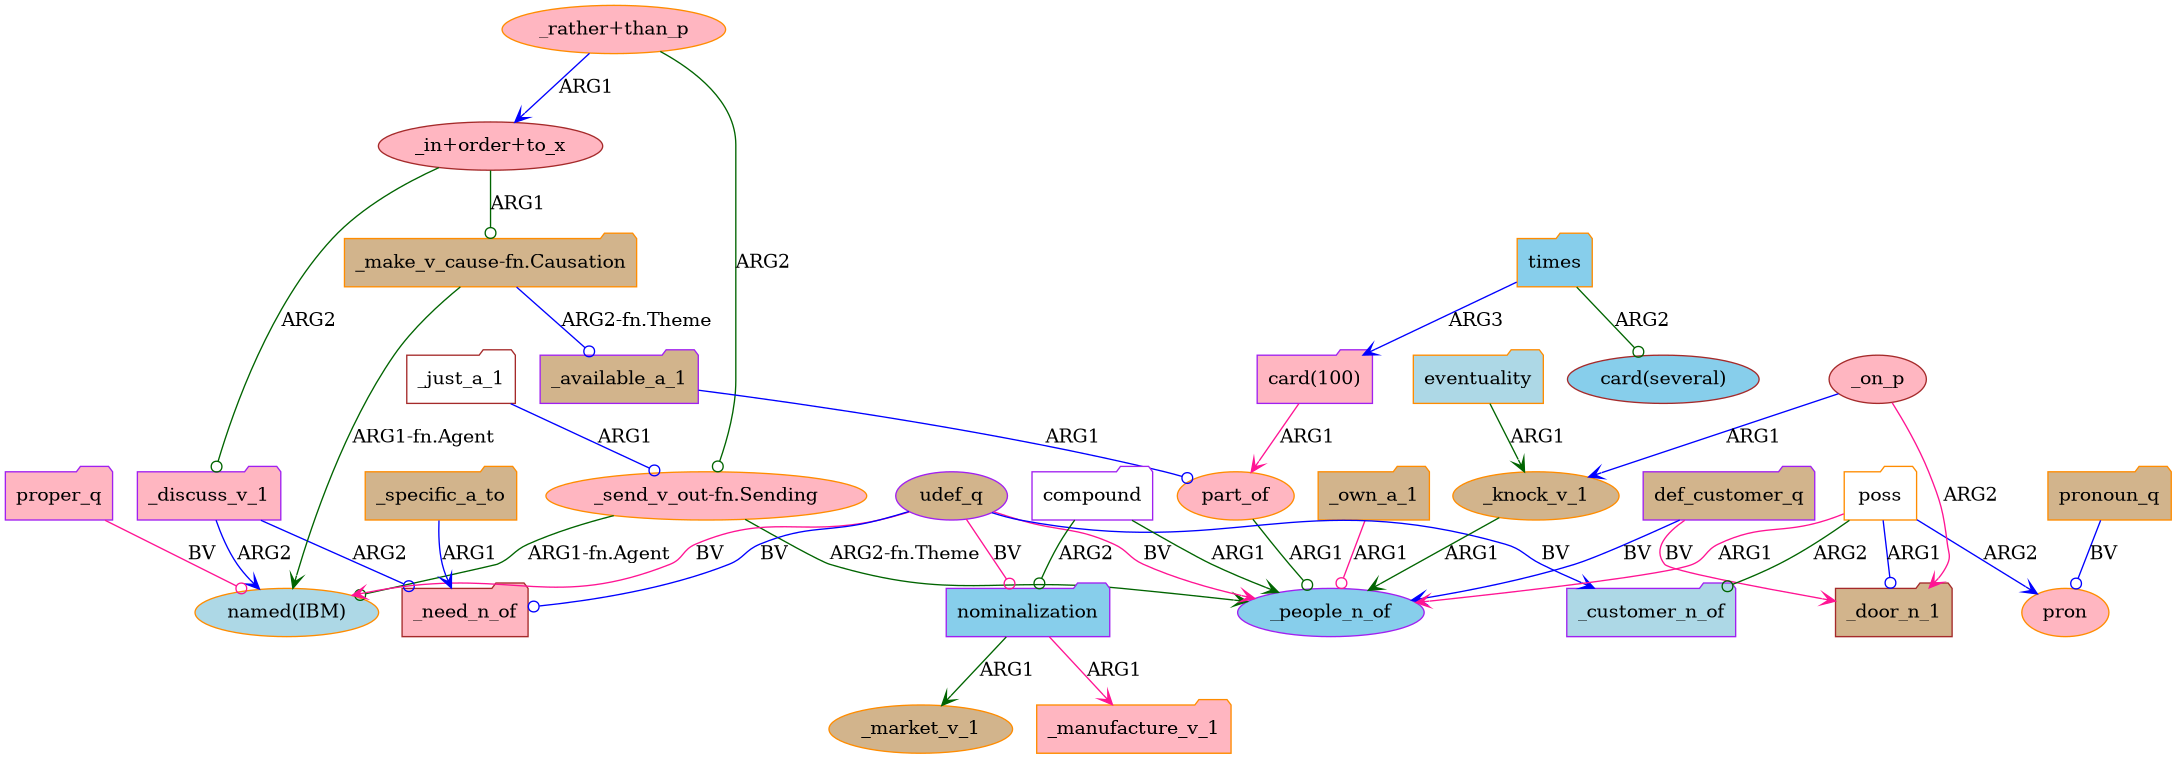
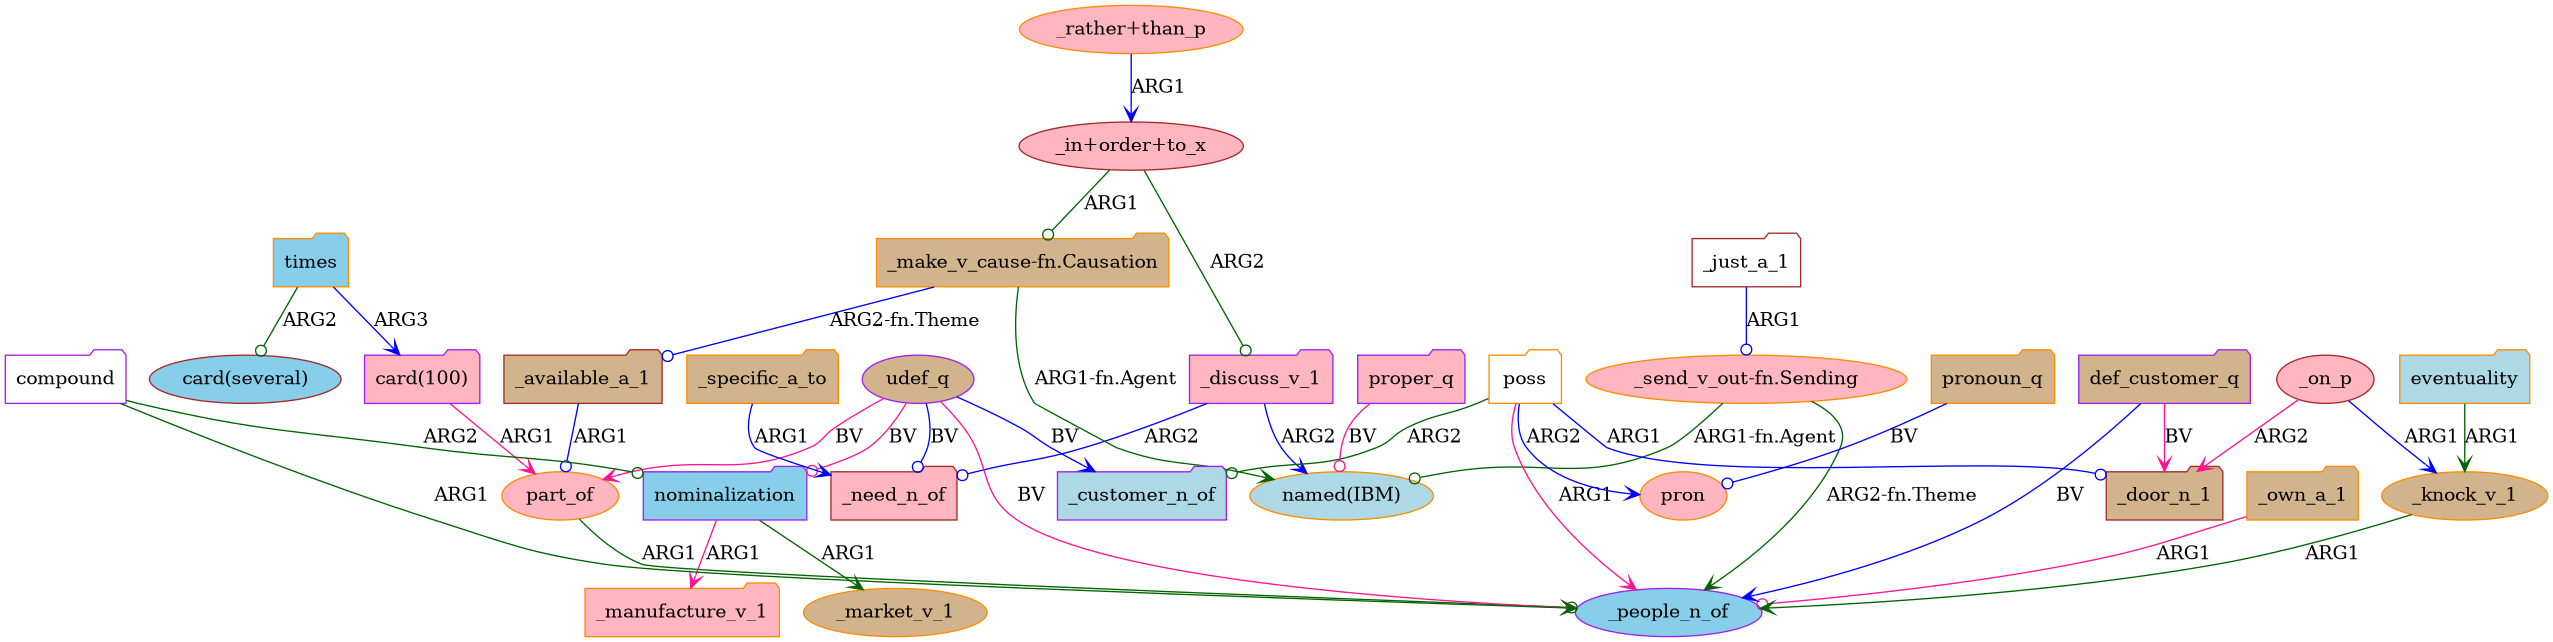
(736, 241) -> none
(619, 379) -> (583, 379)
(643, 573) -> (758, 462)
